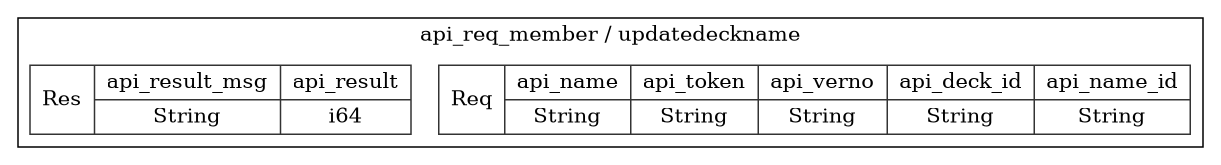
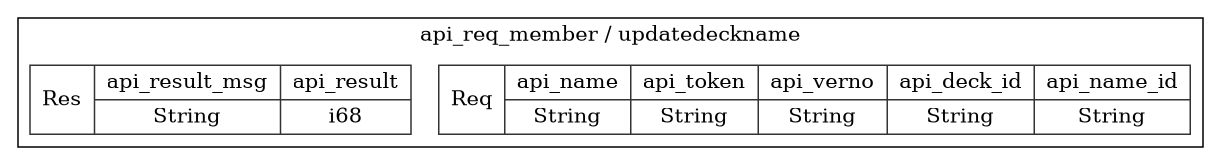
(346, 116) -> (346, 116)
